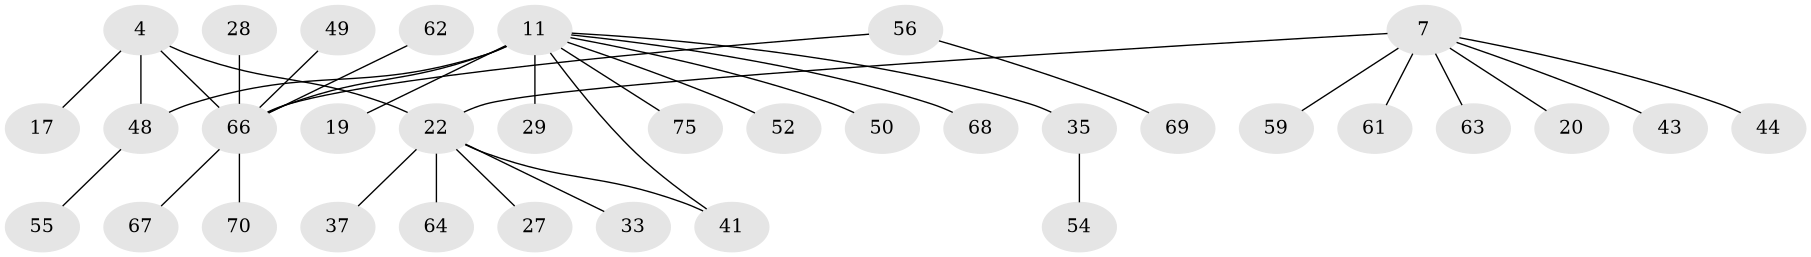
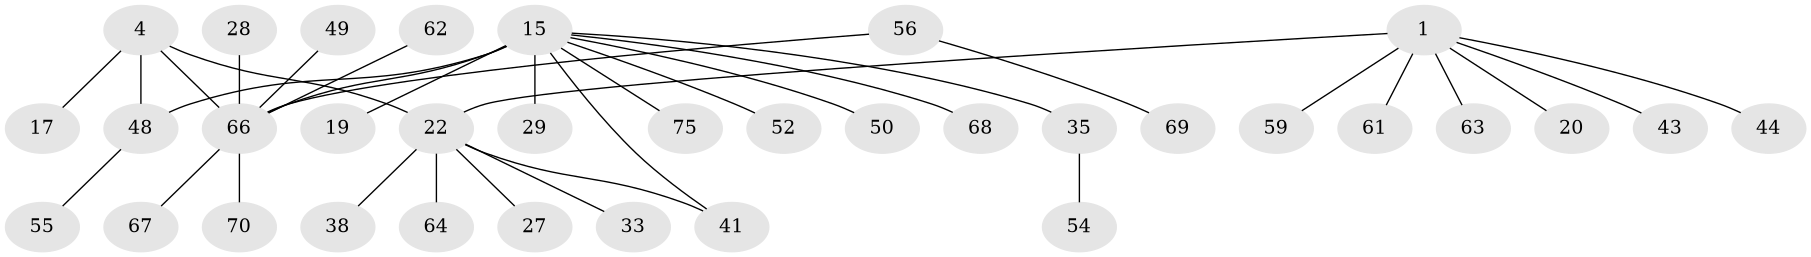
(535, 30) -> (535, 30)
(1424, 30) -> (1424, 30)
(338, 227) -> (338, 227)
